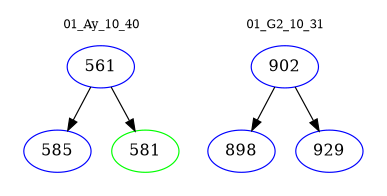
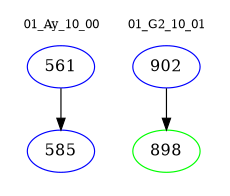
(101, 25) -> (62, 25)
(285, 25) -> (167, 25)
(145, 151) -> none
(241, 151) -> (166, 151)
(329, 151) -> none
